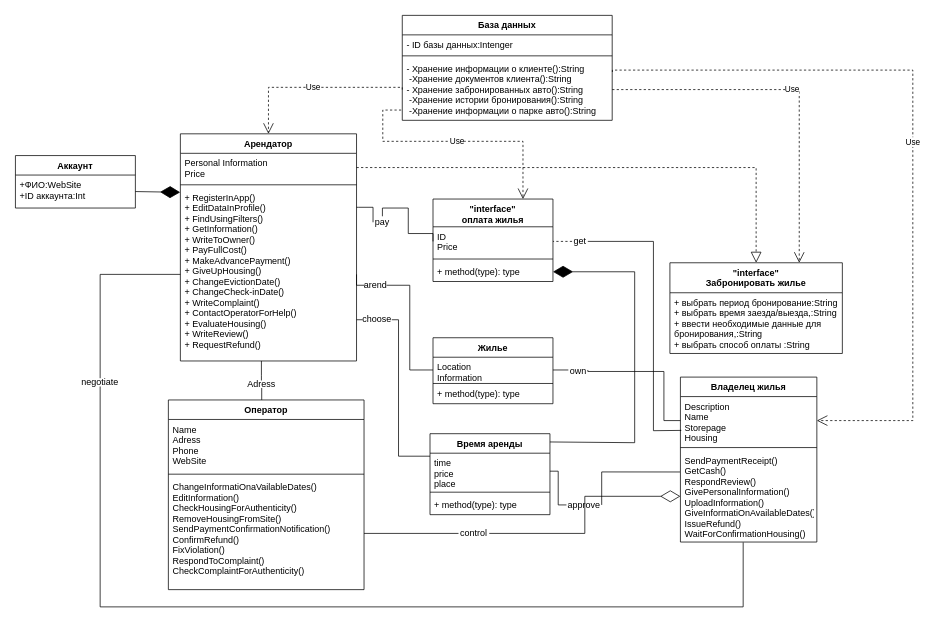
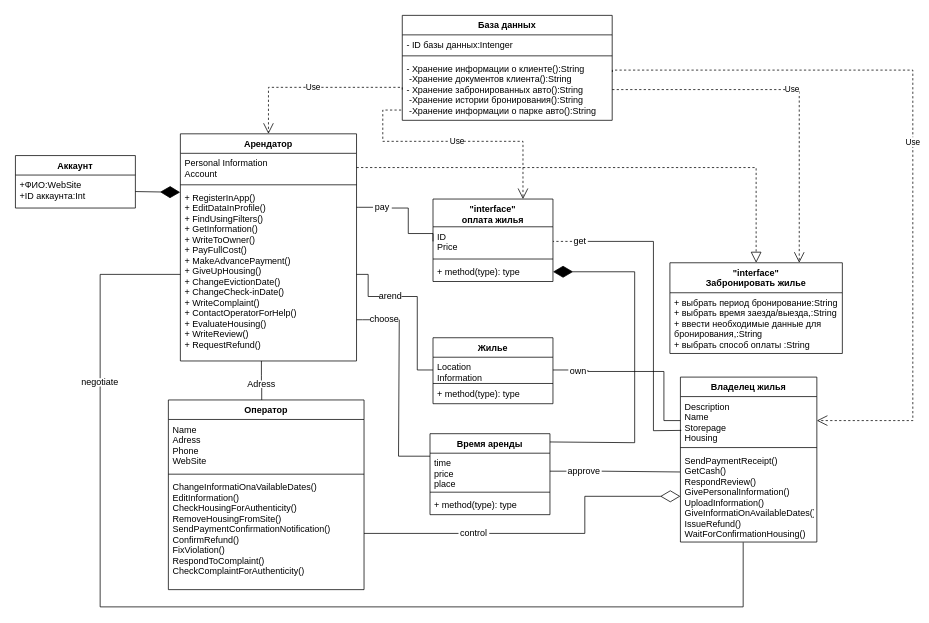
(231, 164) -> (231, 164)
(383, 222) -> (383, 207)
(376, 285) -> (391, 297)
(377, 320) -> (385, 320)
(584, 505) -> (584, 471)
